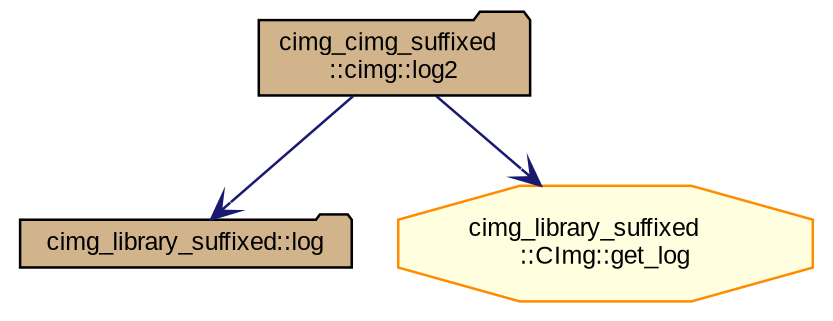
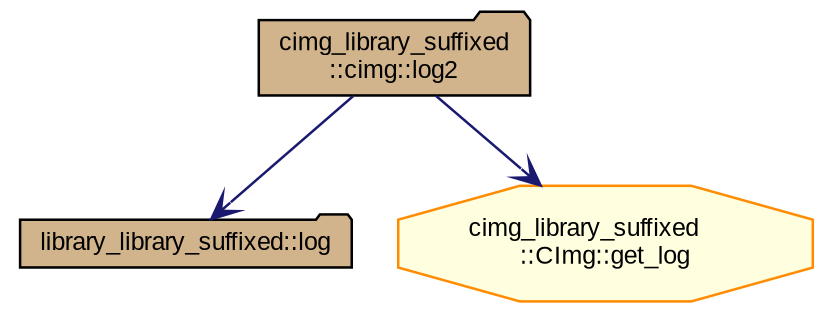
(394, 58) -> (394, 58)
(186, 244) -> (186, 244)
